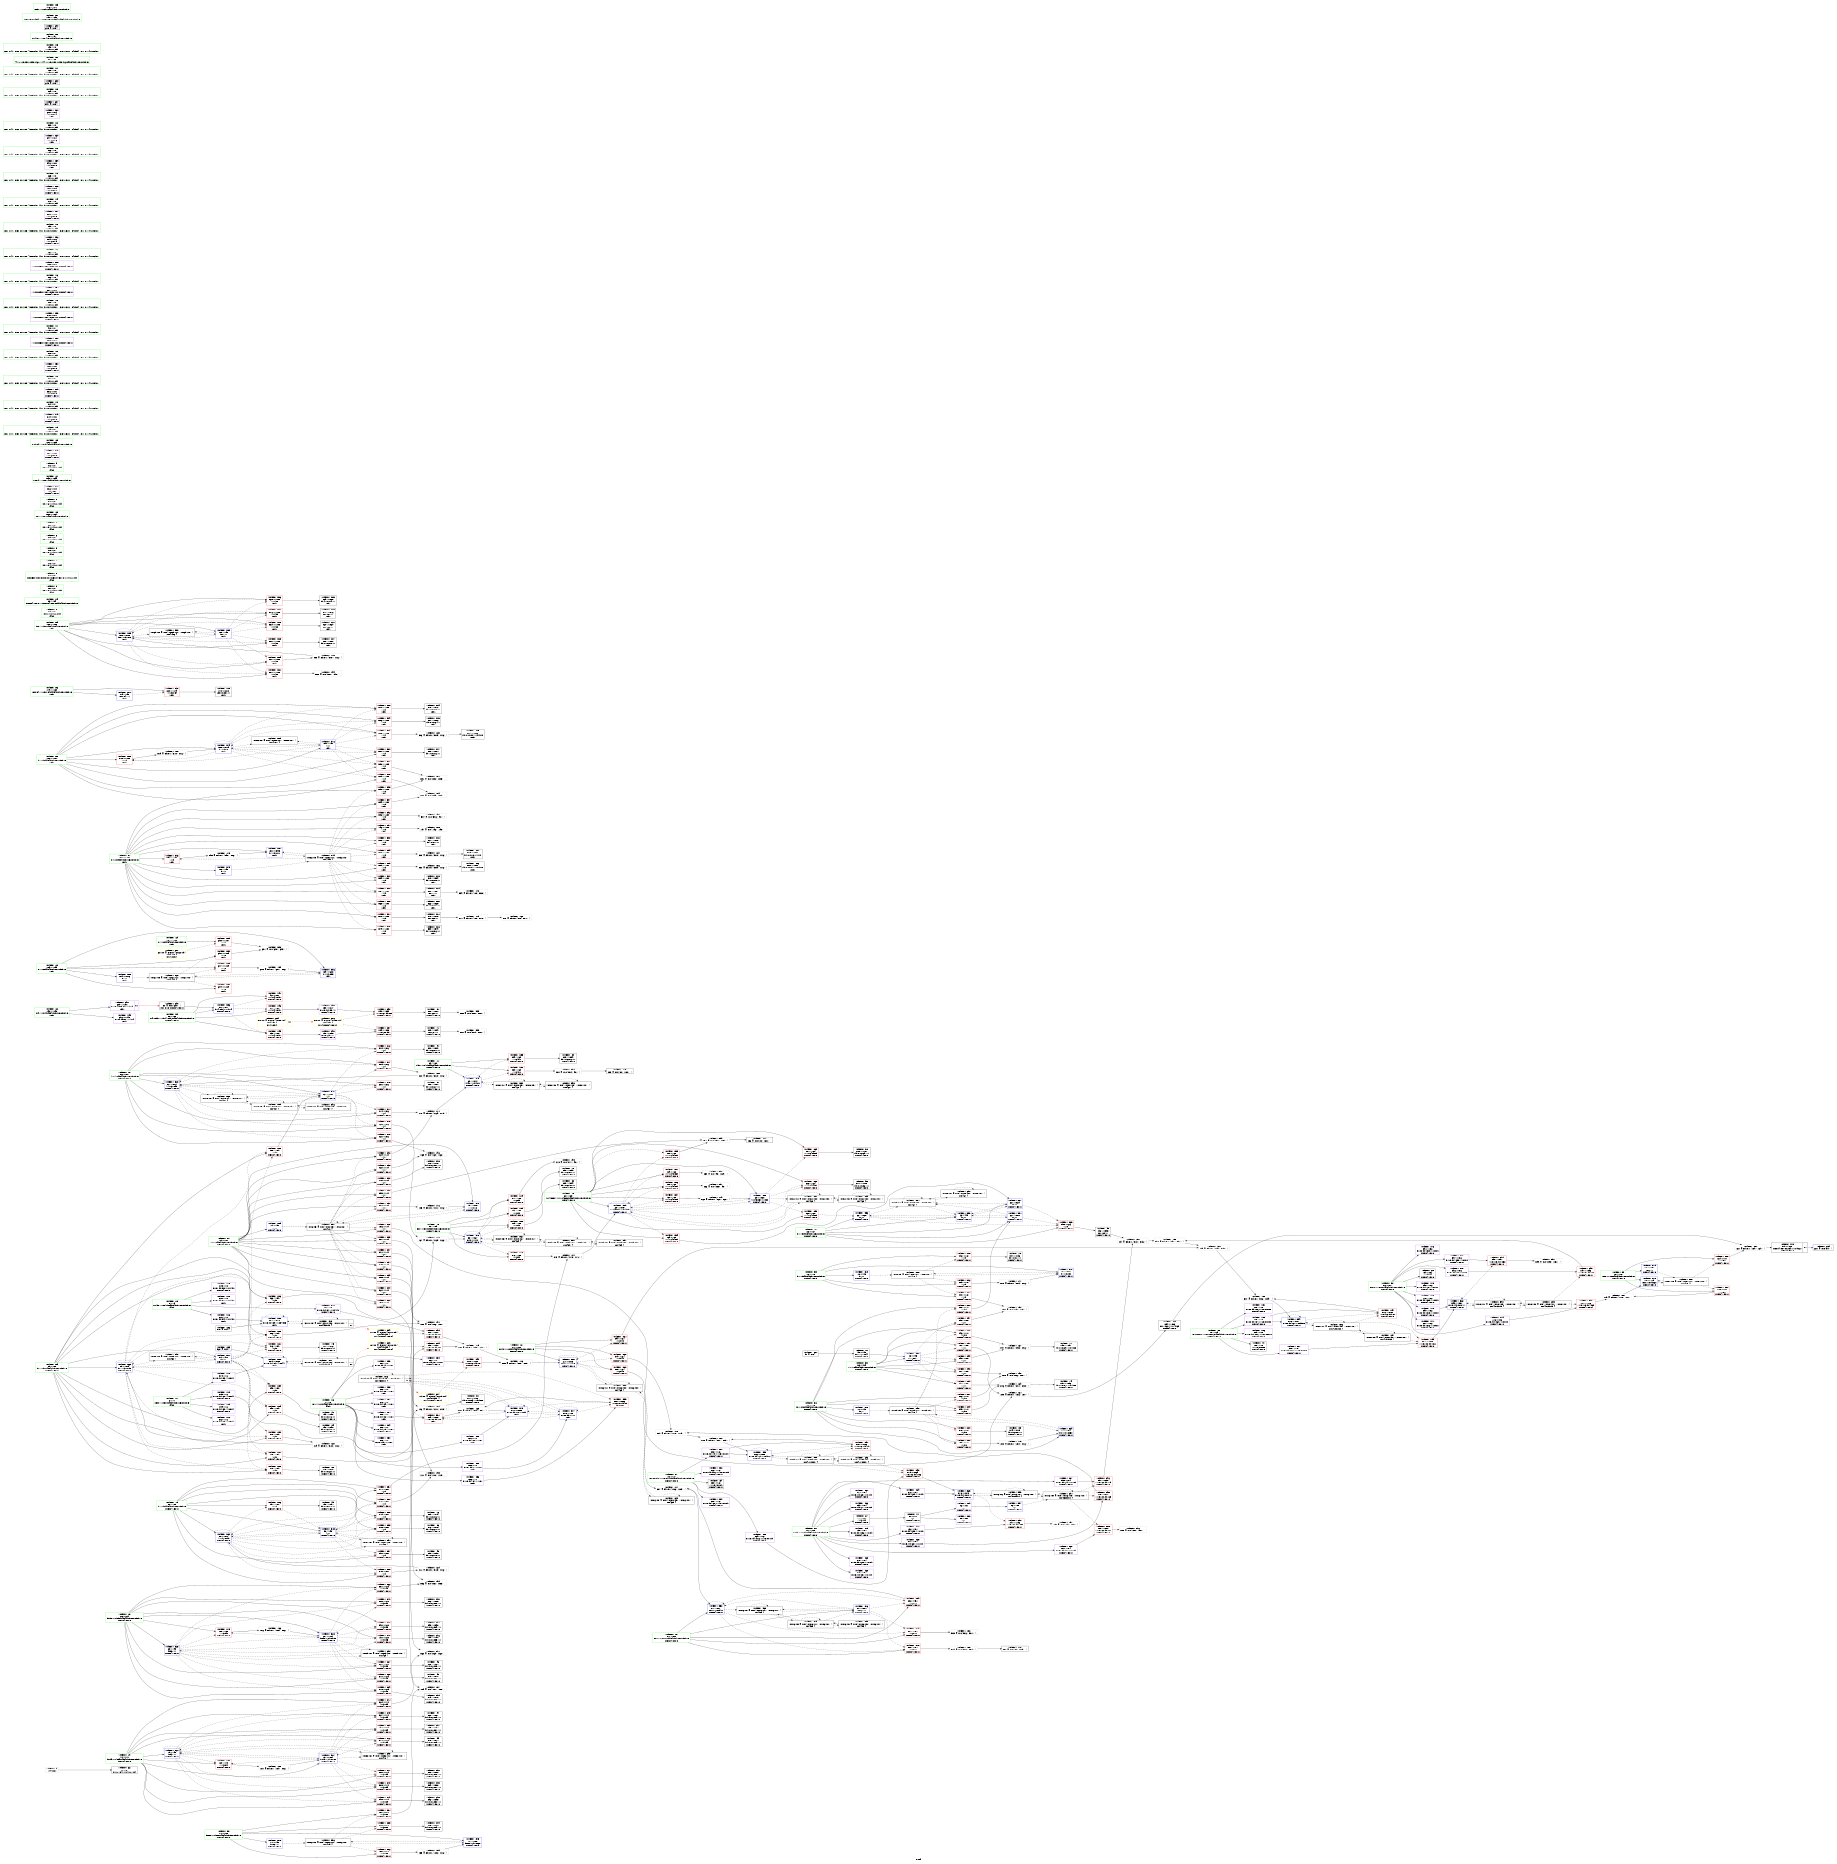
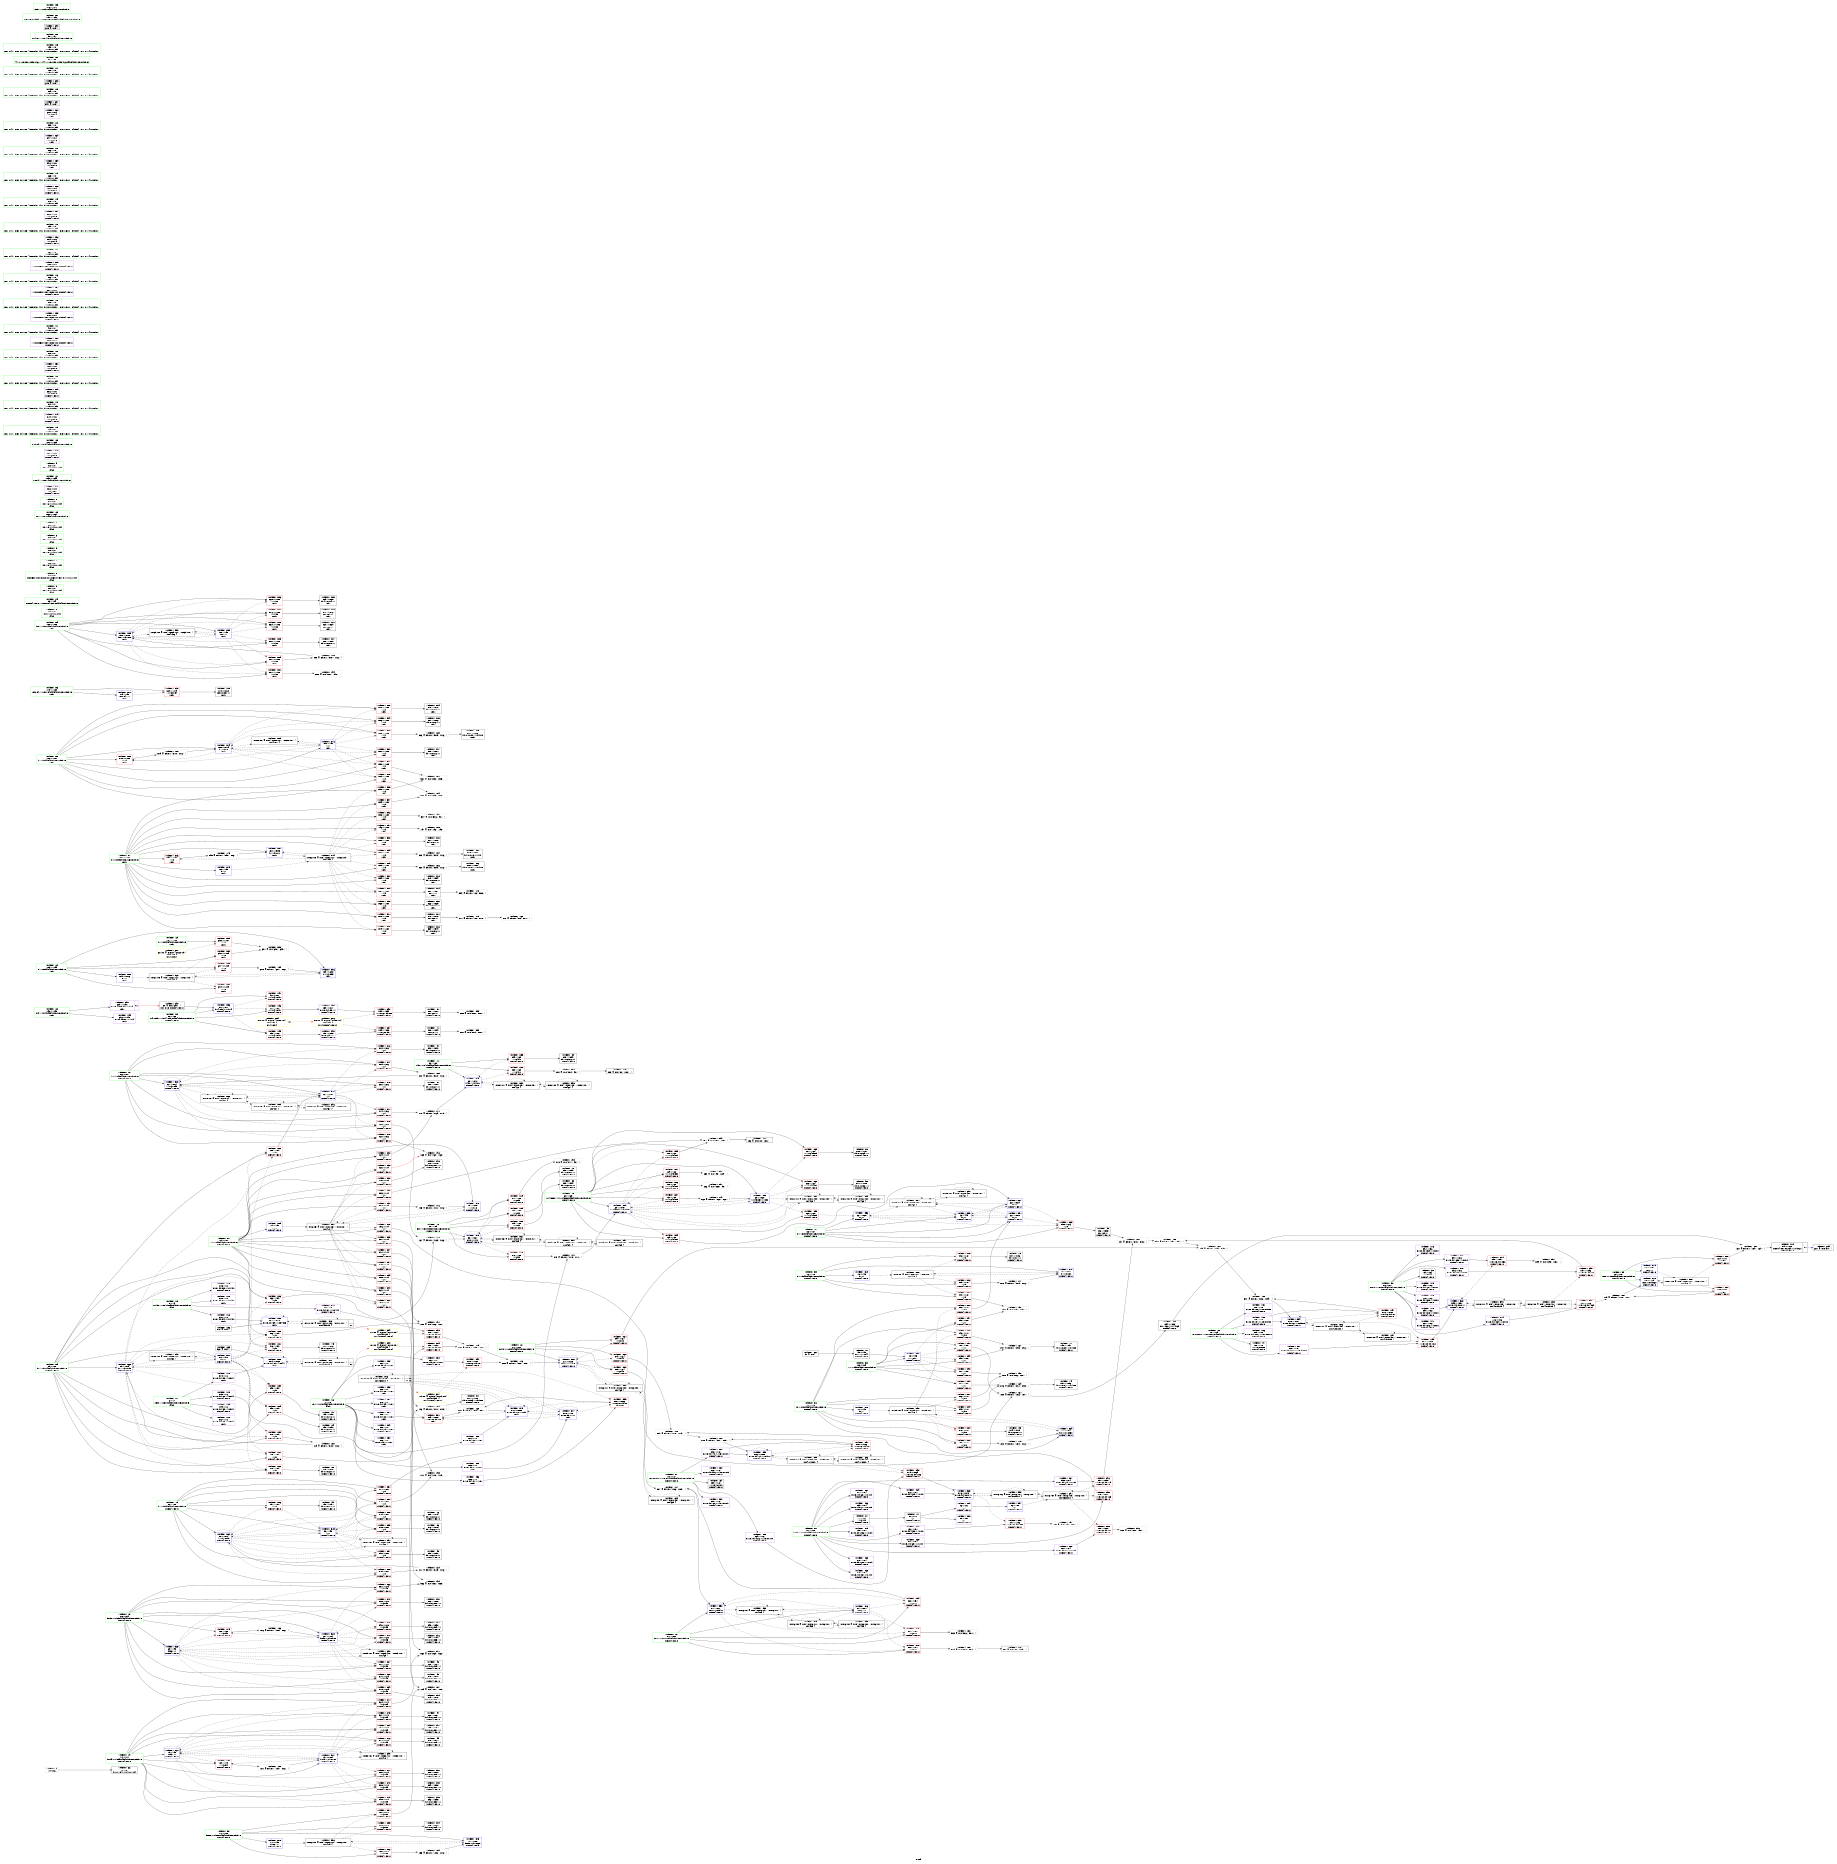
(406, 1164) -> (406, 1164)
